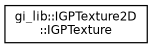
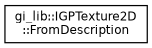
(76, 24) -> (76, 24)
